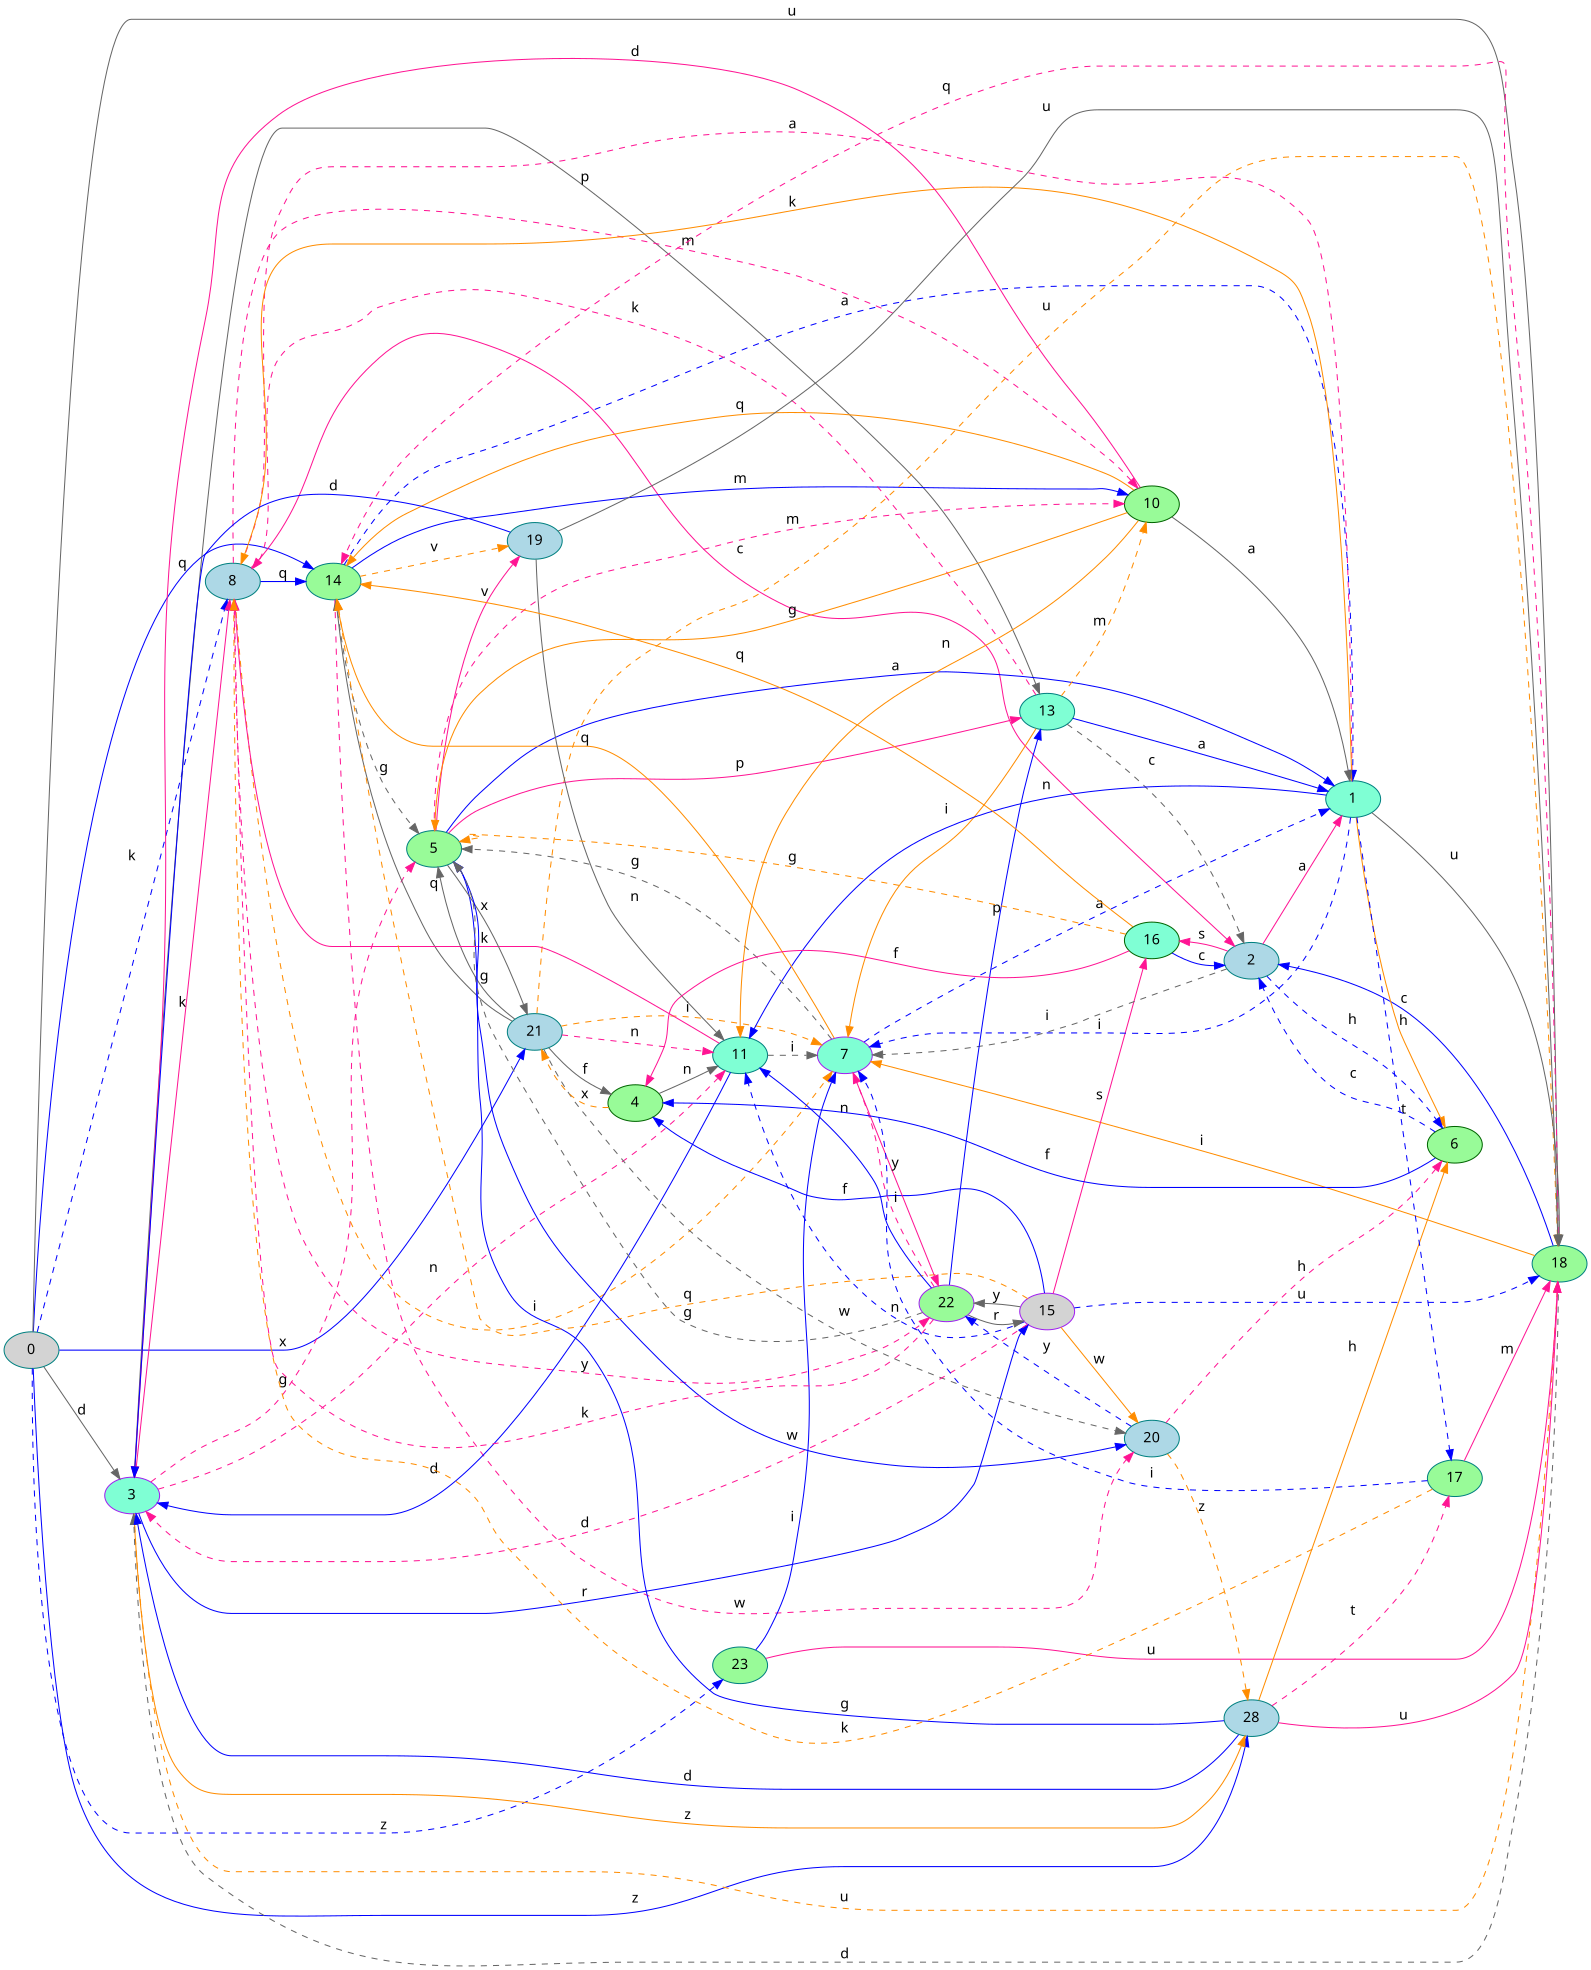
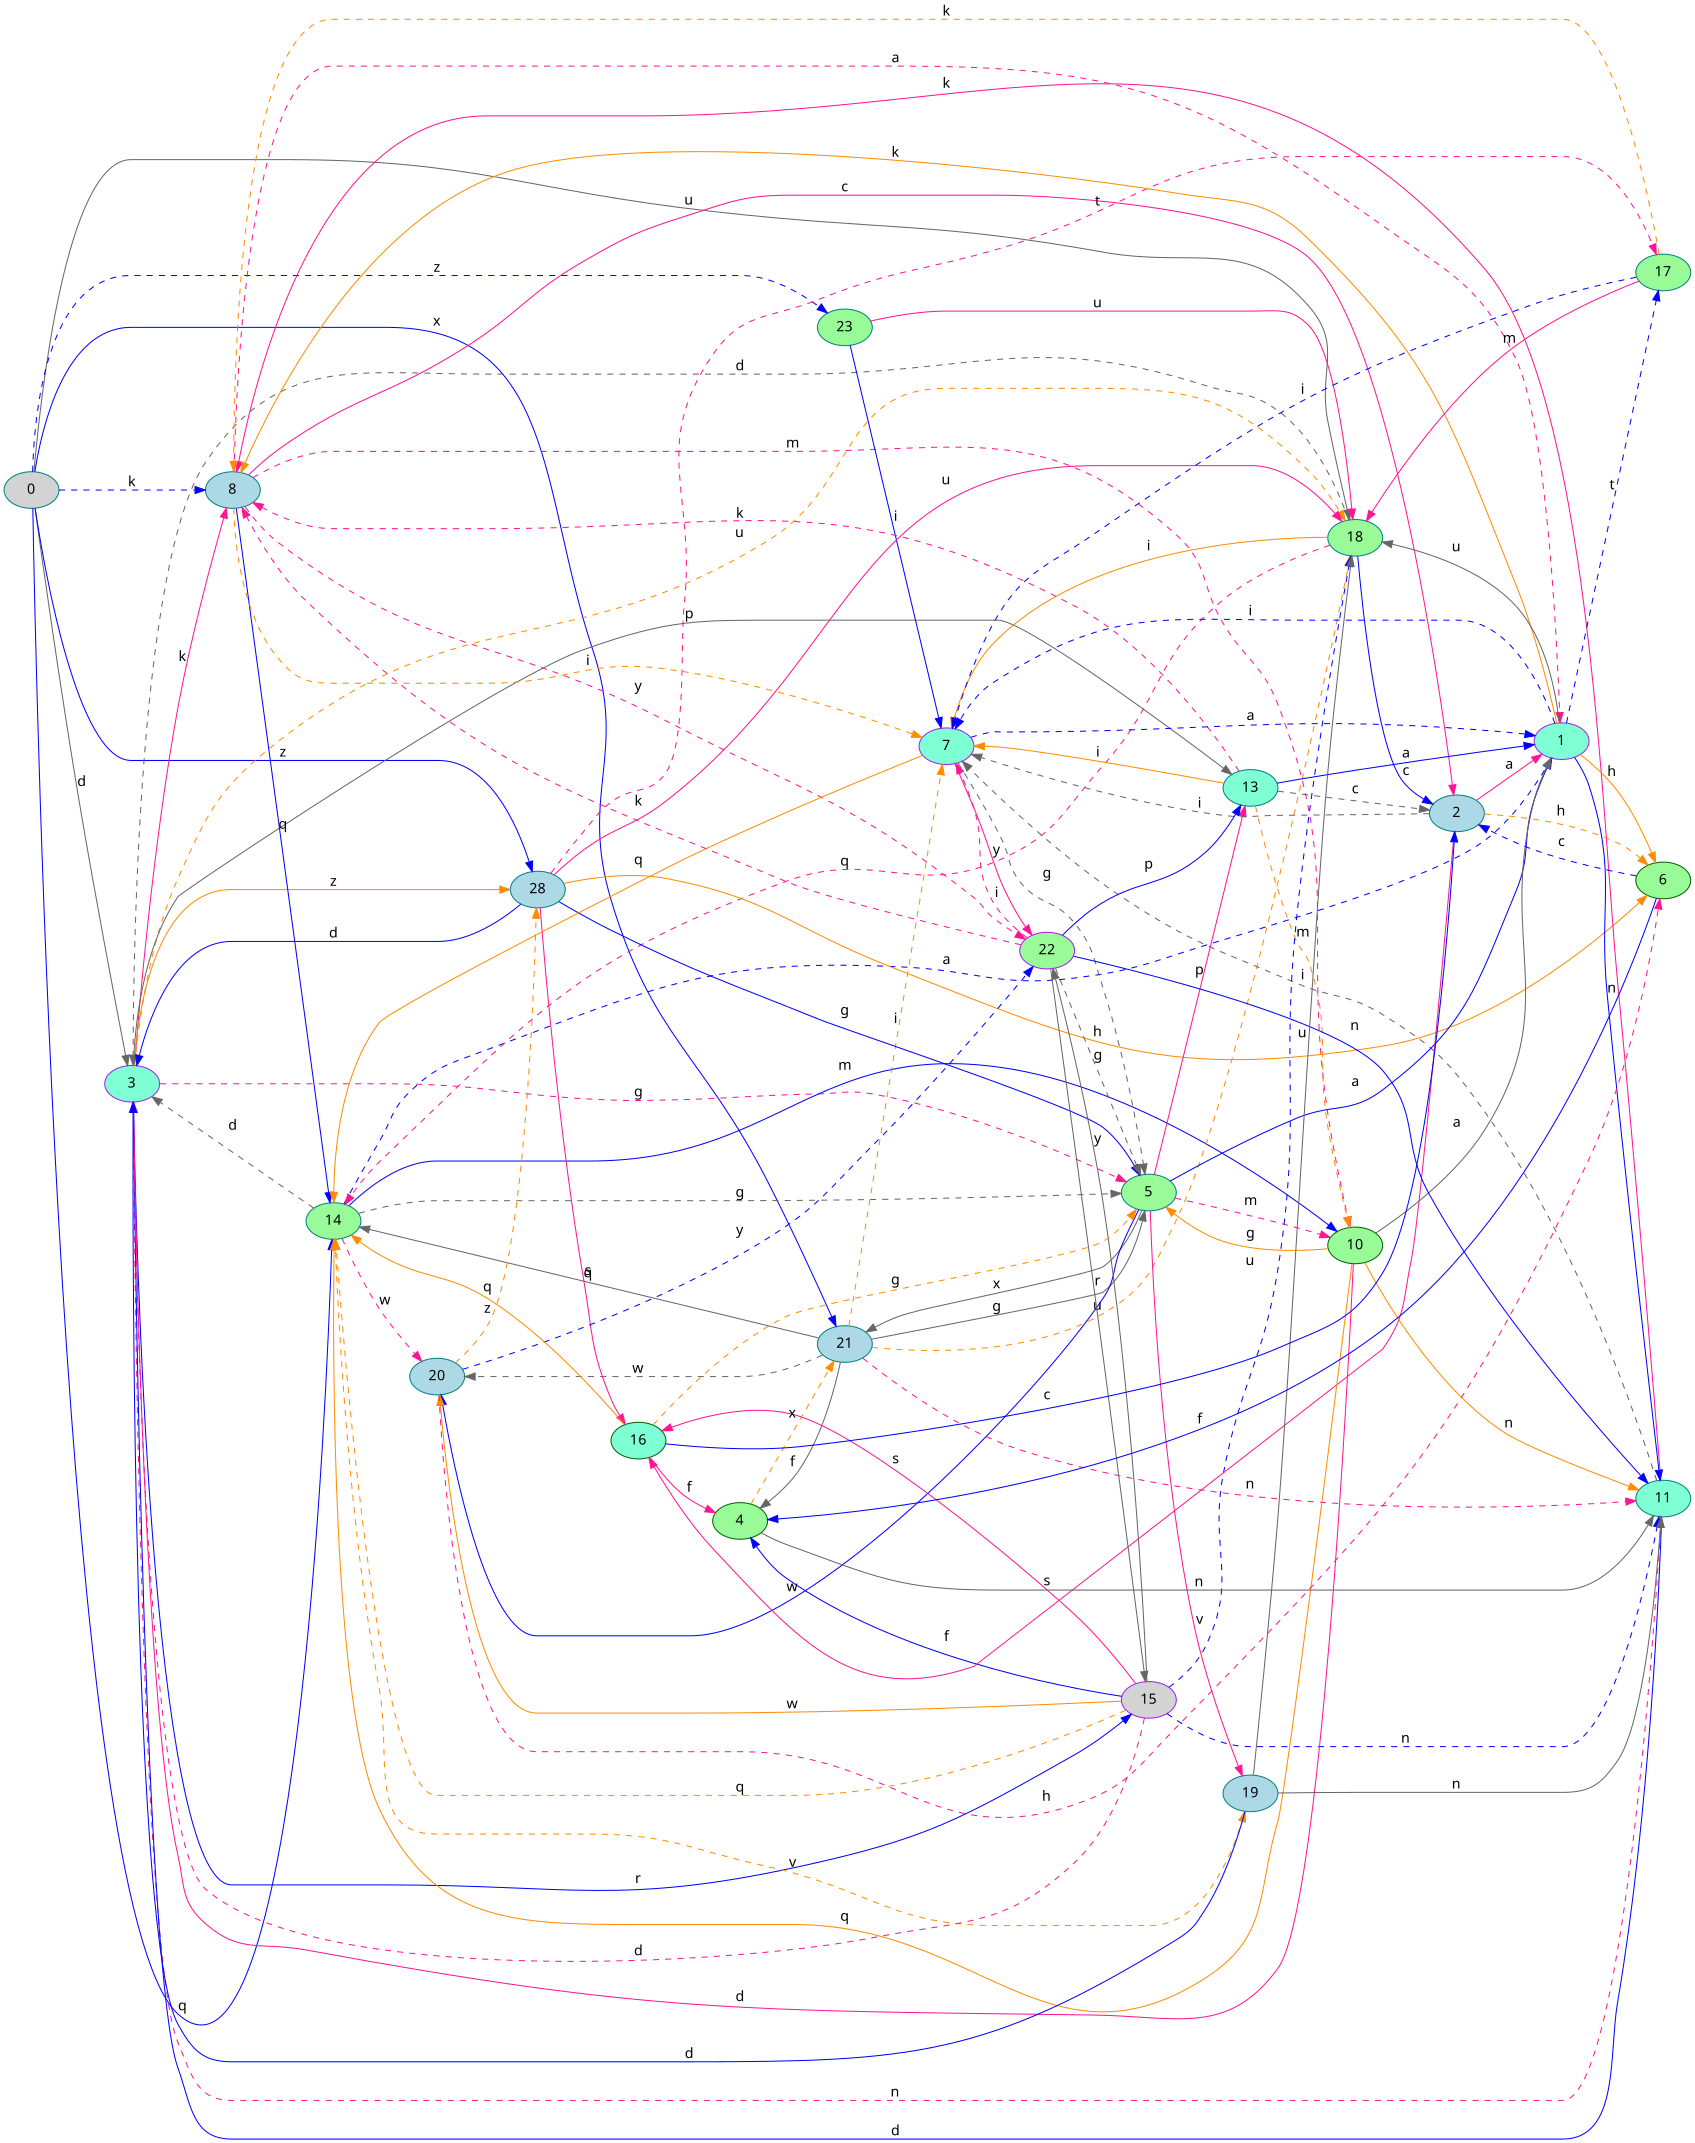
(1353, 799) -> (1562, 741)
(1354, 1046) -> (1566, 825)
none -> (565, 1152)
none -> (237, 1155)
